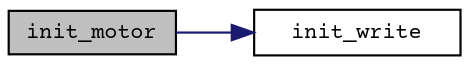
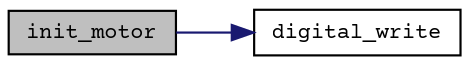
(357, 33) -> (357, 33)
